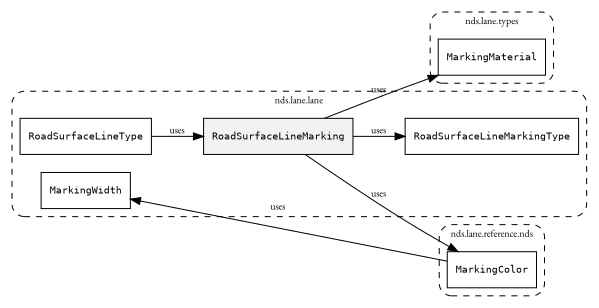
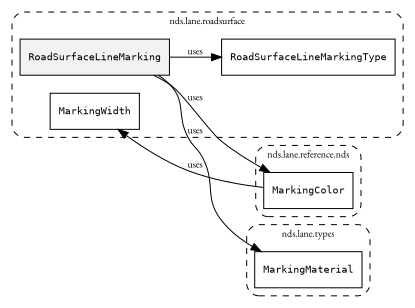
(299, 101) -> (208, 22)
(86, 136) -> none
